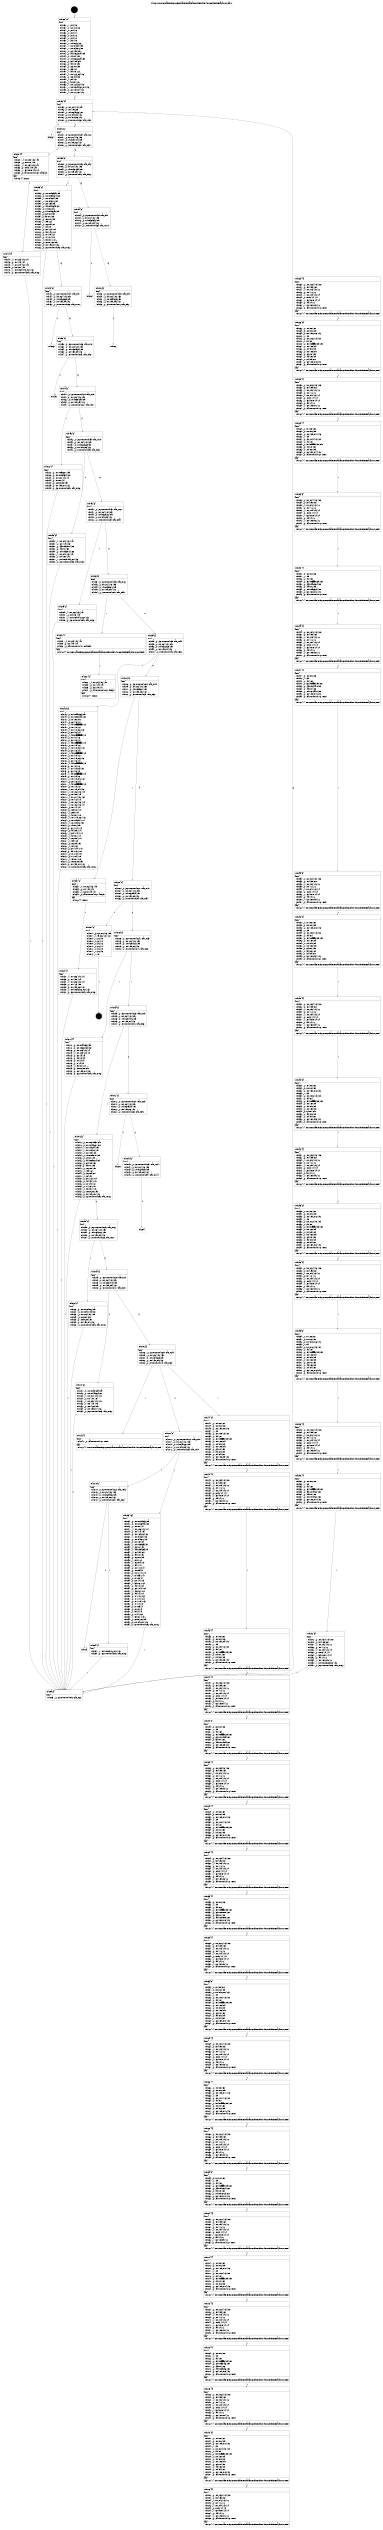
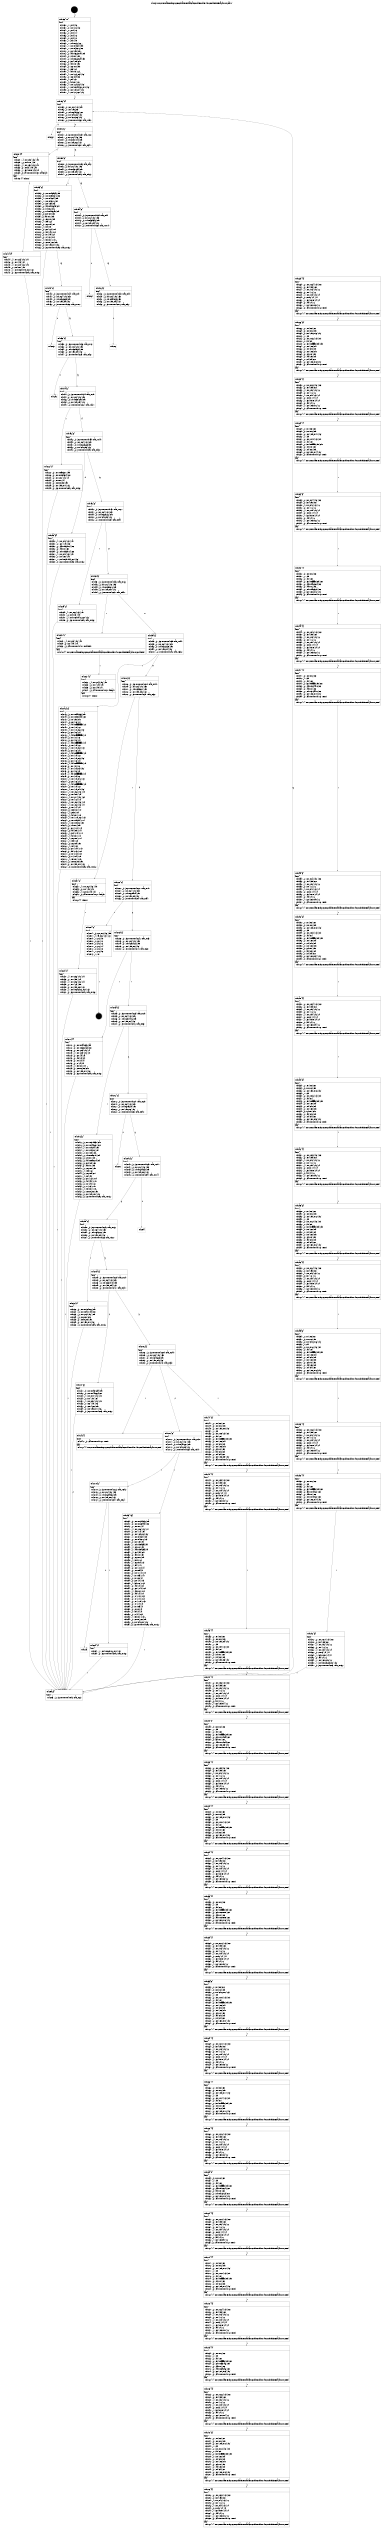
(96, 1209) -> (122, 1199)
